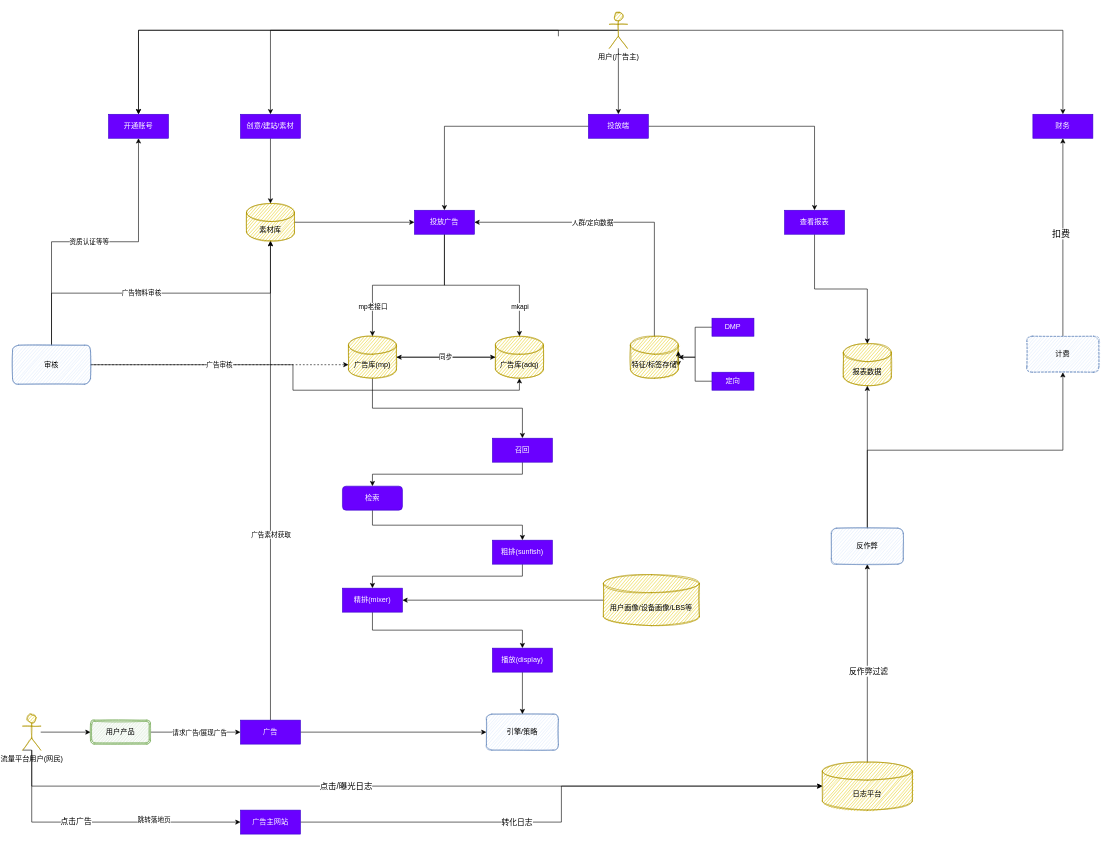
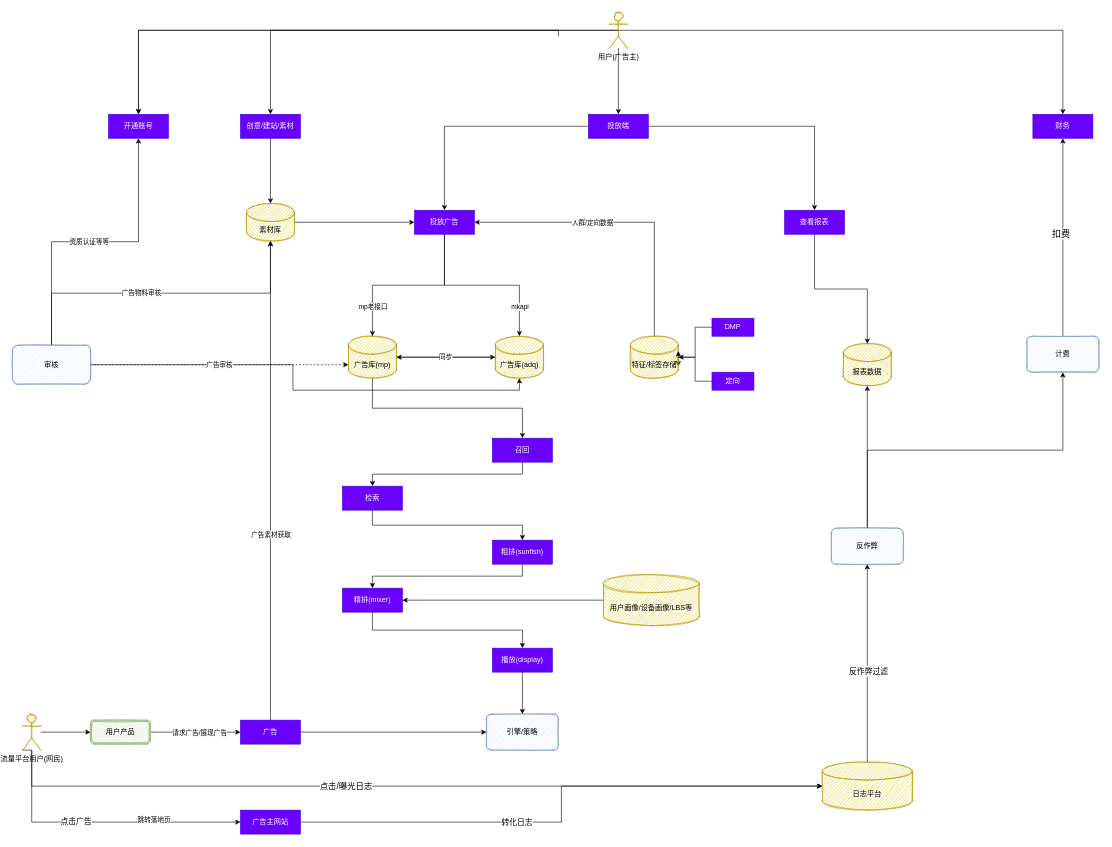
(1063, 354) -> (1063, 354)
(372, 498) -> (372, 498)
